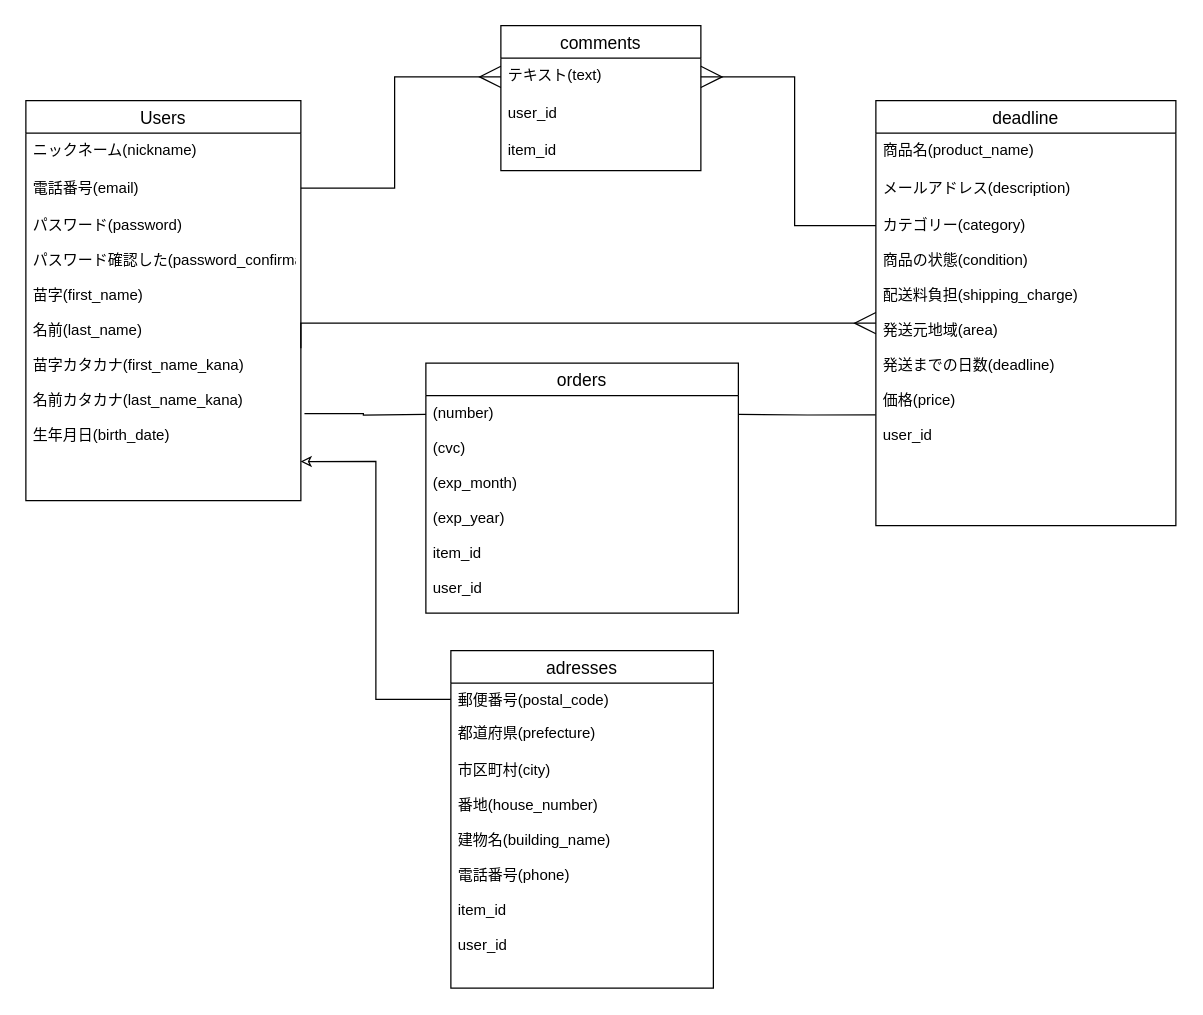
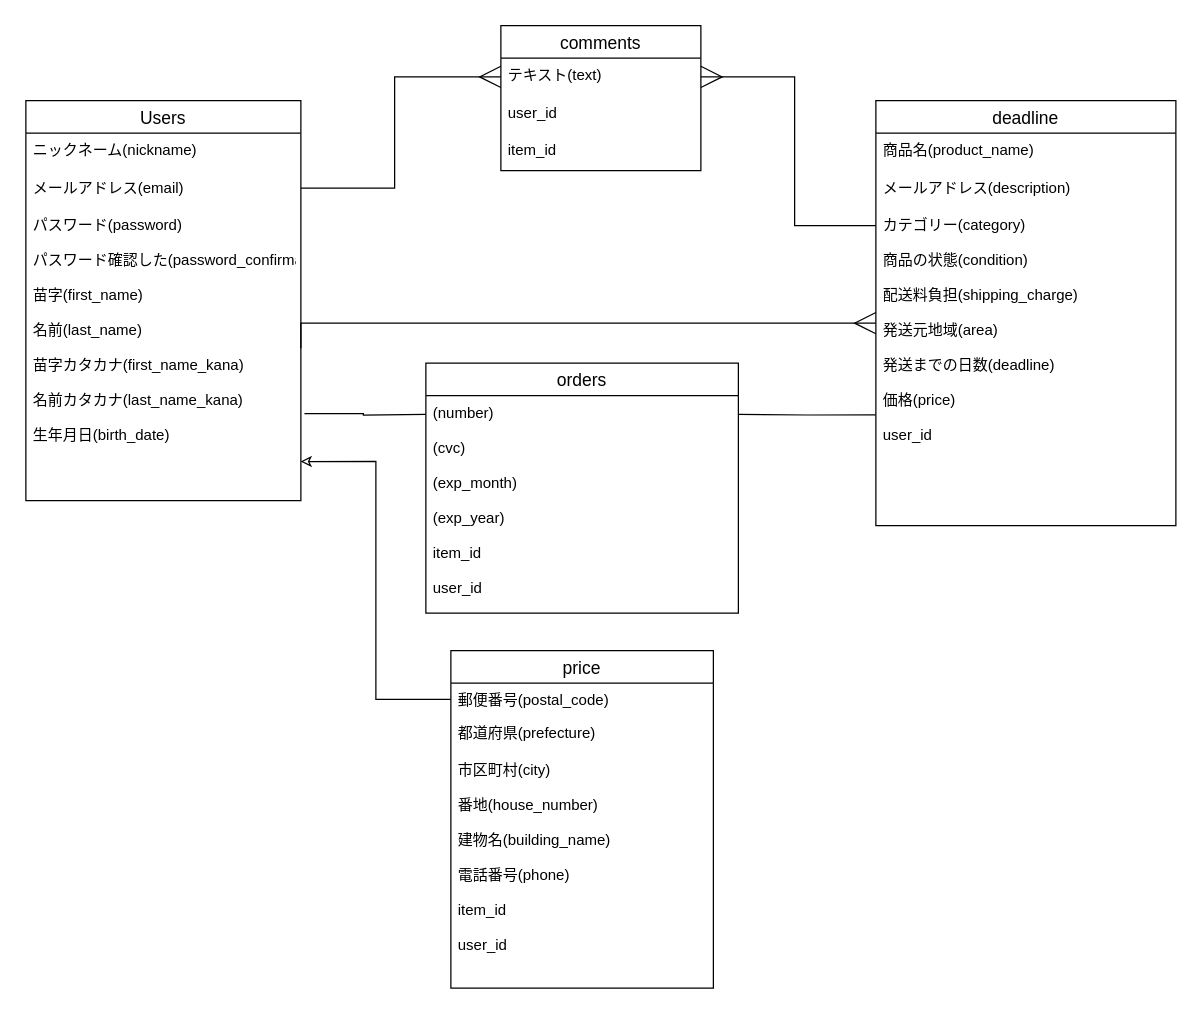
(88, 188) -> (111, 188)
(581, 668) -> (581, 668)
